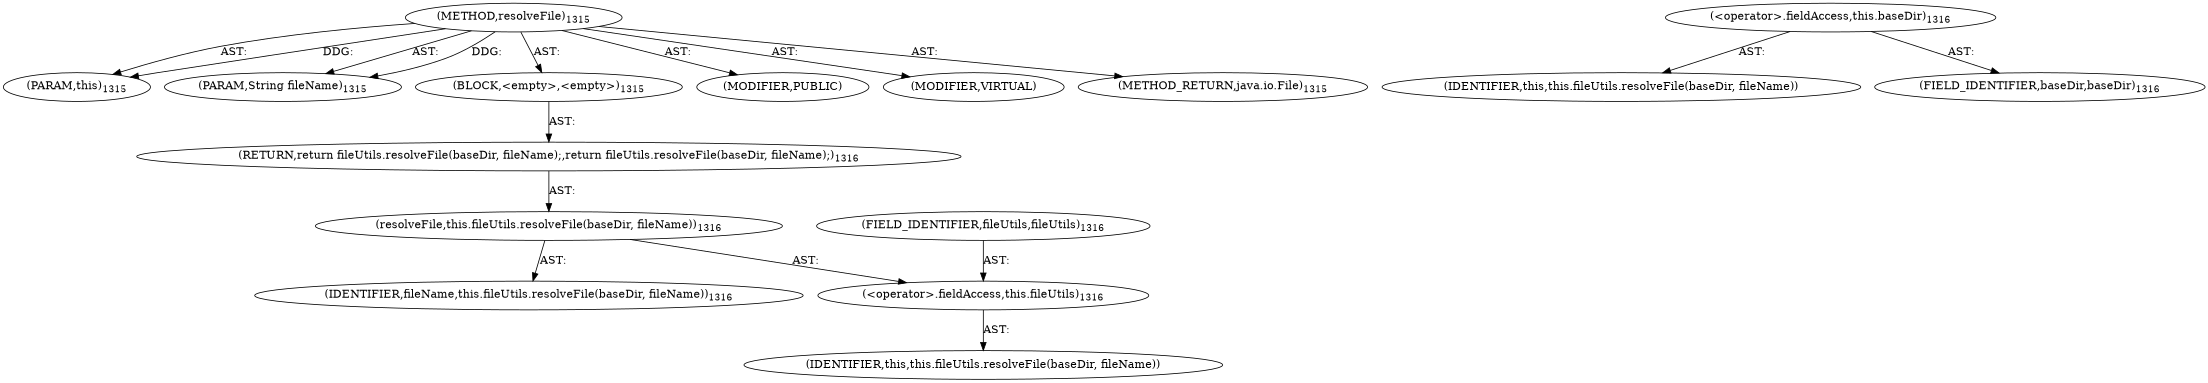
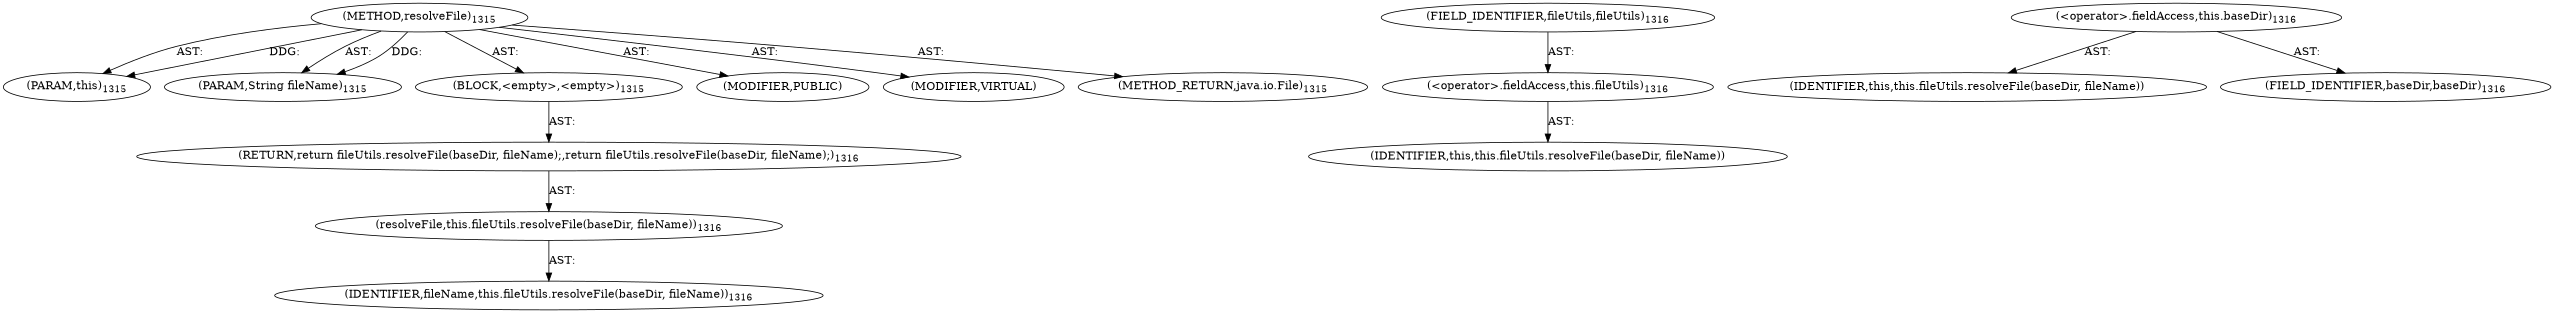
(764, 260) -> none
